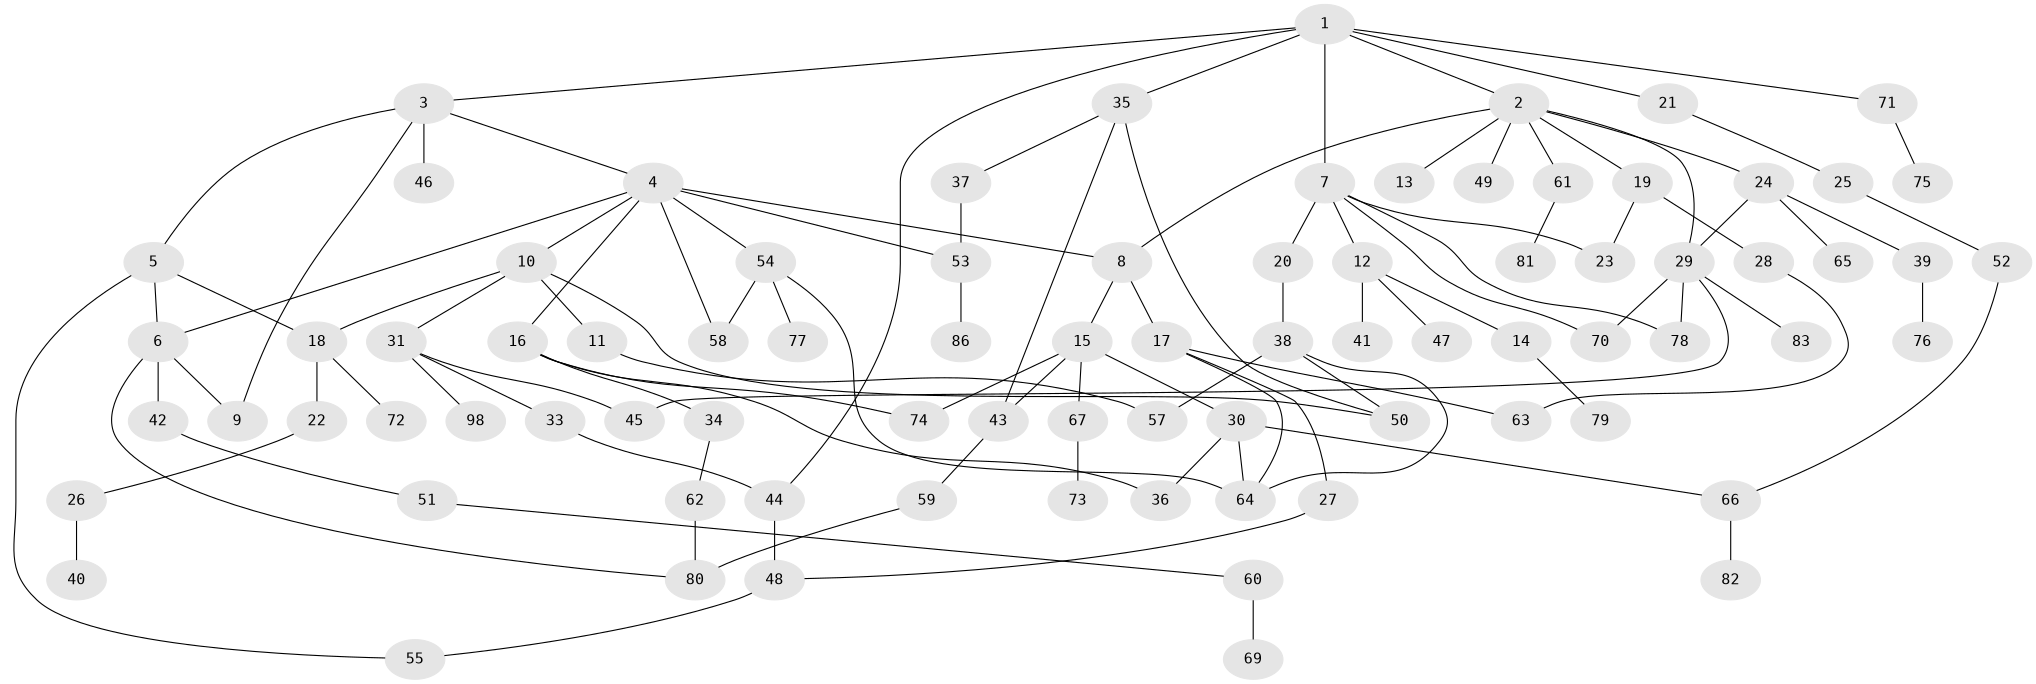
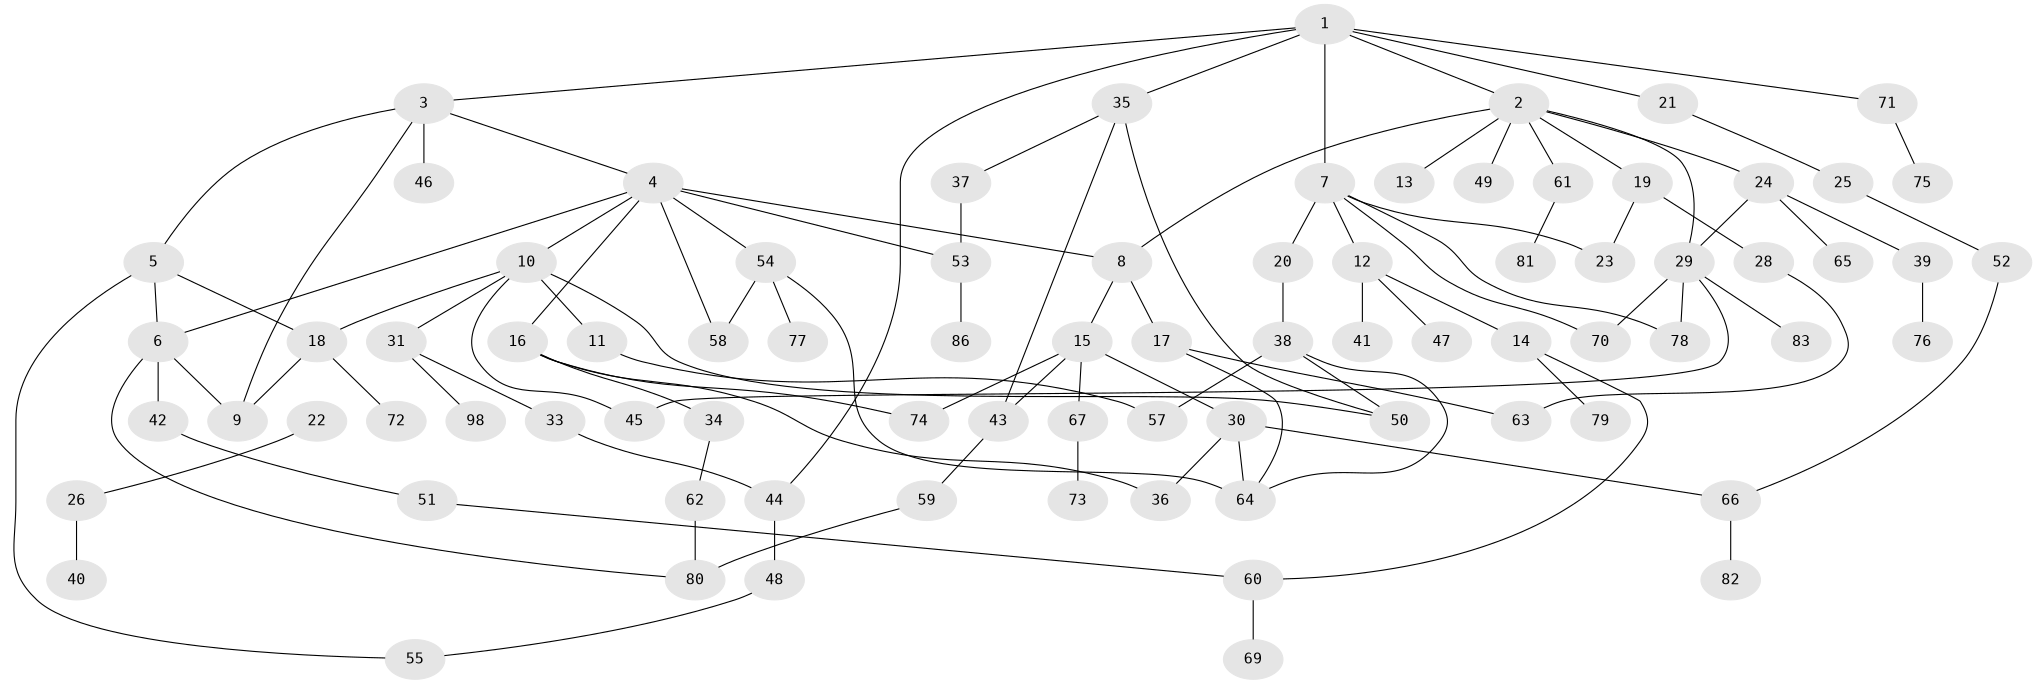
(516, 381) -> (495, 379)
(317, 382) -> (277, 381)
(1328, 501) -> none
none -> (1547, 519)
